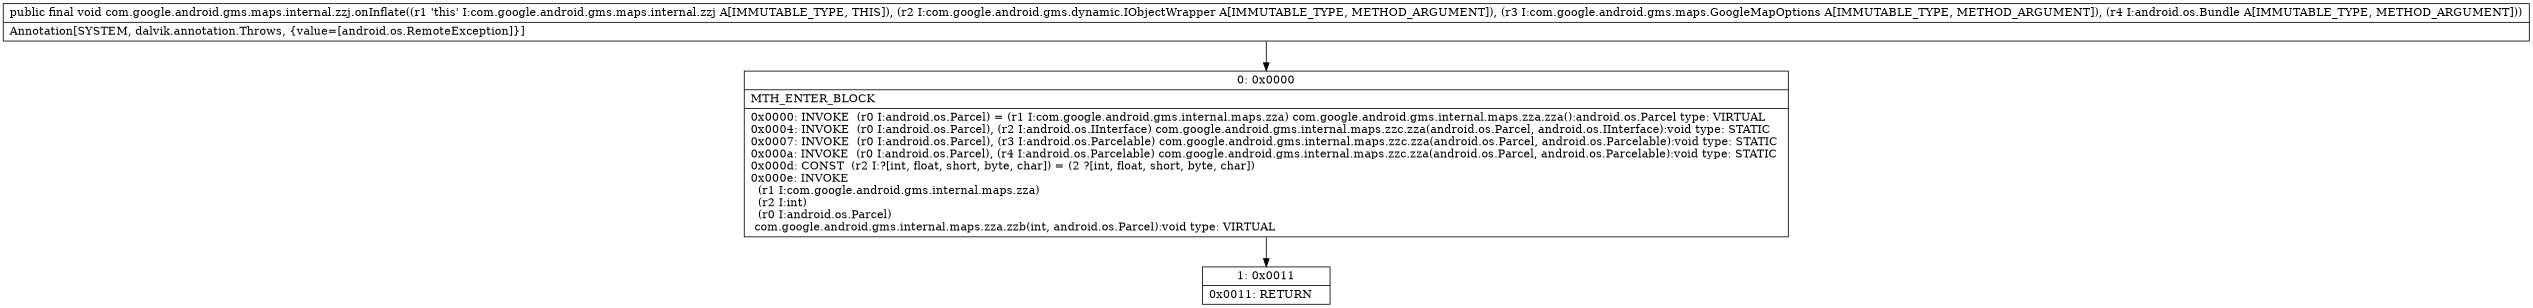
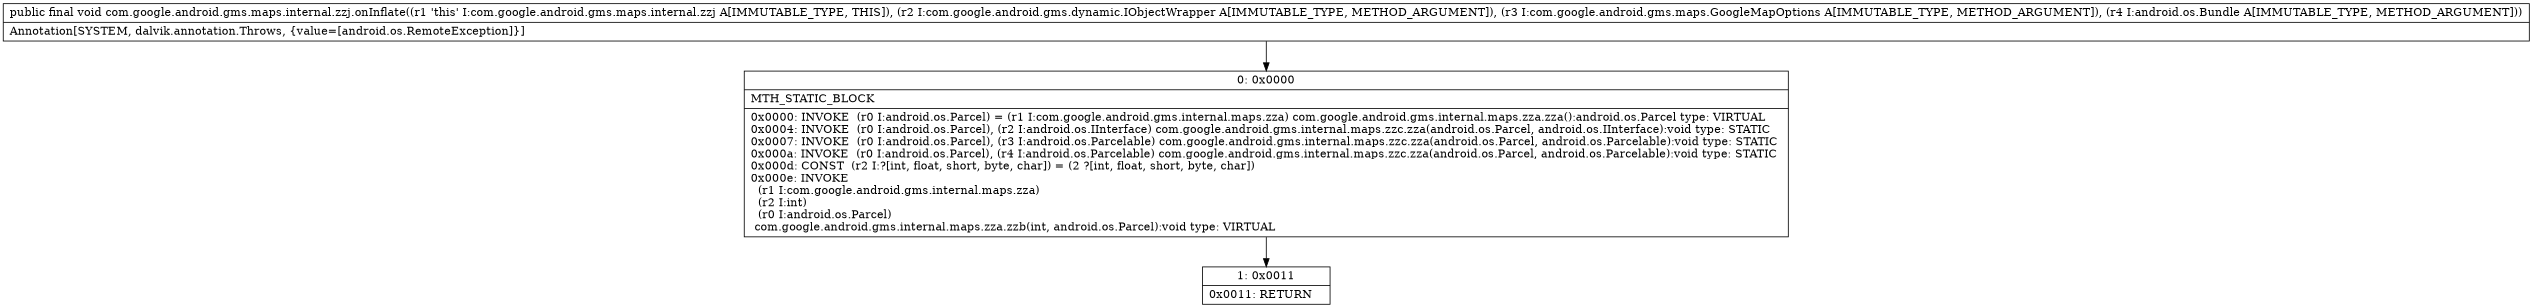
(813, 99) -> (813, 99)
